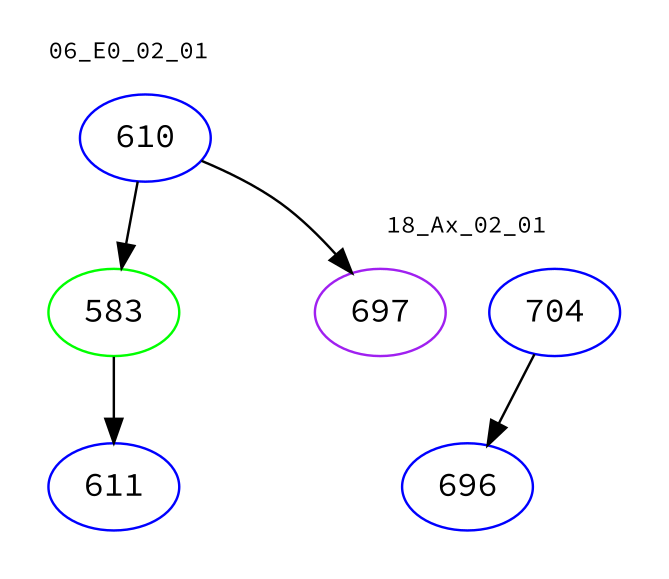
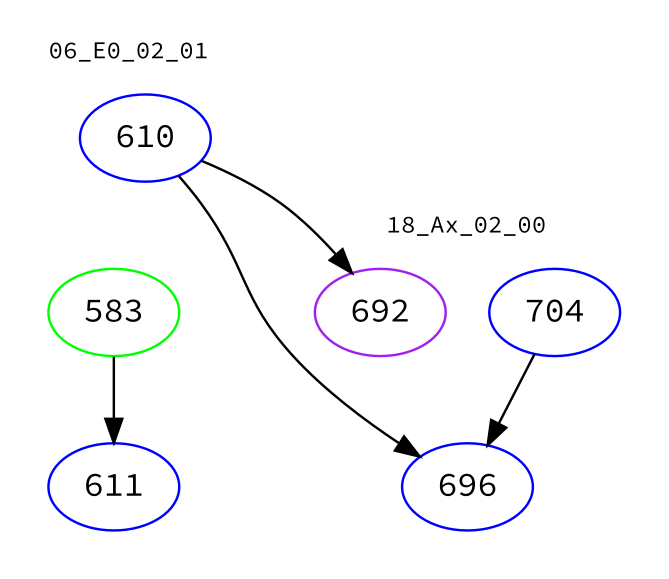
(132, 213) -> (269, 326)
(467, 226) -> (467, 226)
(380, 312) -> (380, 312)
